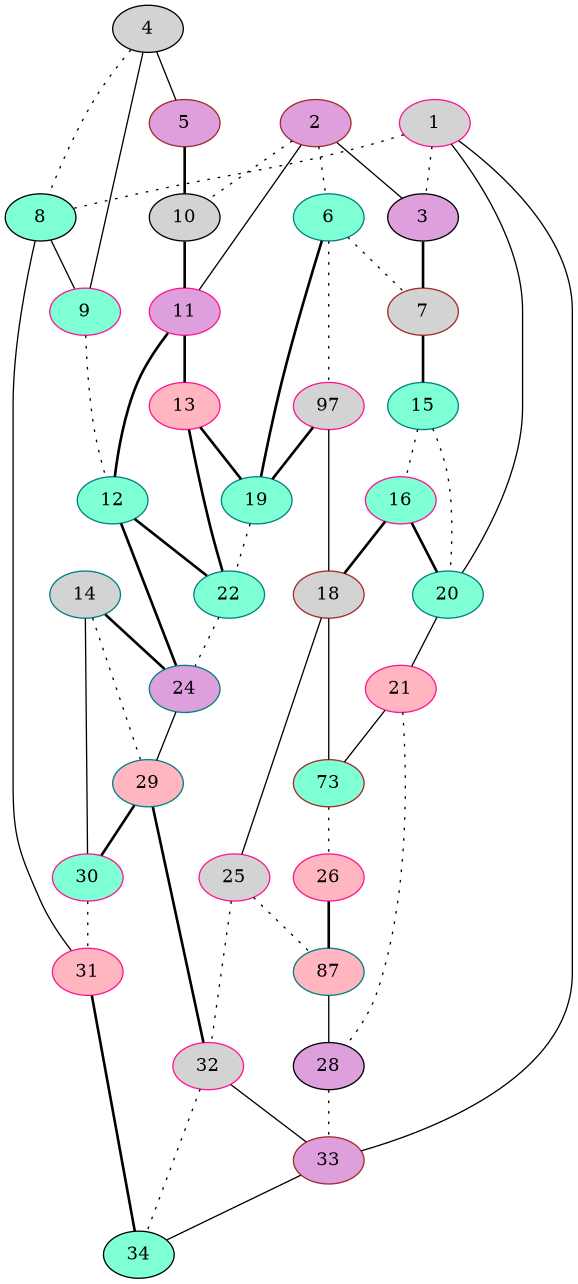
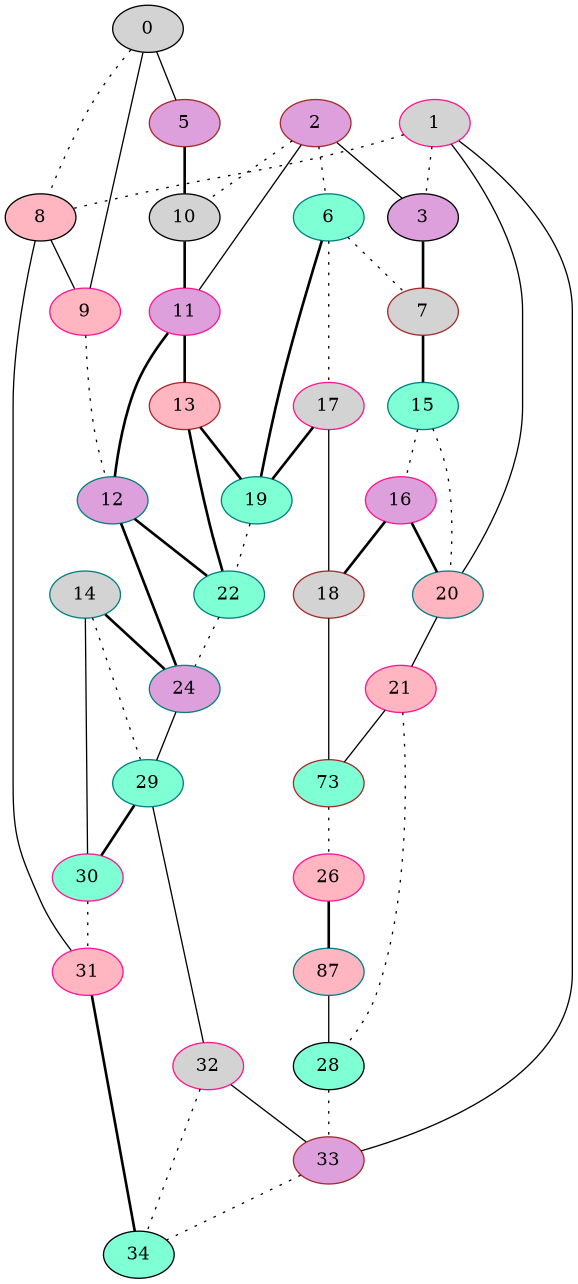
(148, 29) -> (148, 29)
(41, 217) -> (41, 217)
(85, 312) -> (85, 312)
(185, 406) -> (185, 406)
(329, 406) -> (329, 406)
(113, 500) -> (113, 500)
(401, 500) -> (401, 500)
(448, 595) -> (448, 595)
(148, 783) -> (148, 783)
(234, 878) -> none
(178, 925) -> (178, 925)
(329, 1066) -> (329, 1066)
(234, 1208) -> (234, 1208)
